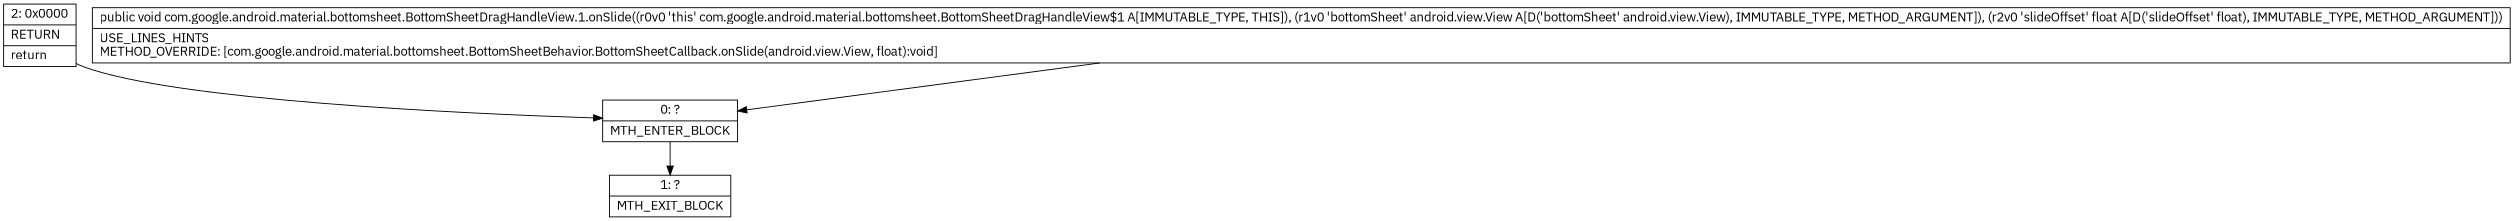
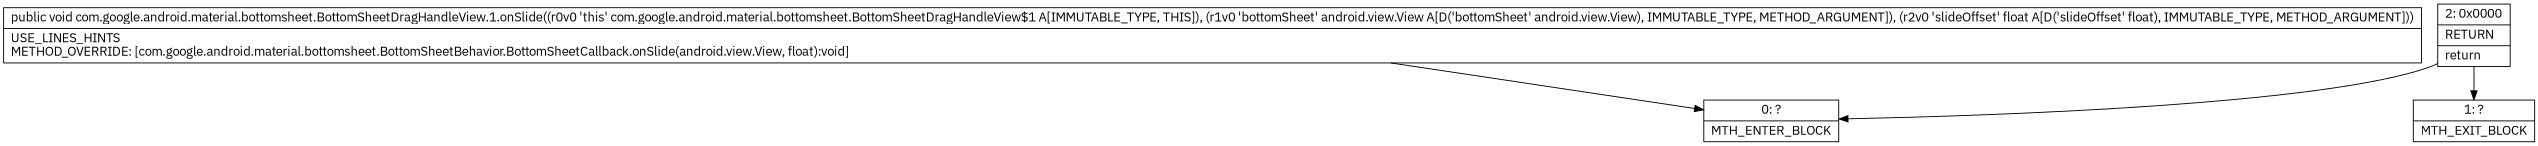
(670, 154) -> (2474, 79)
